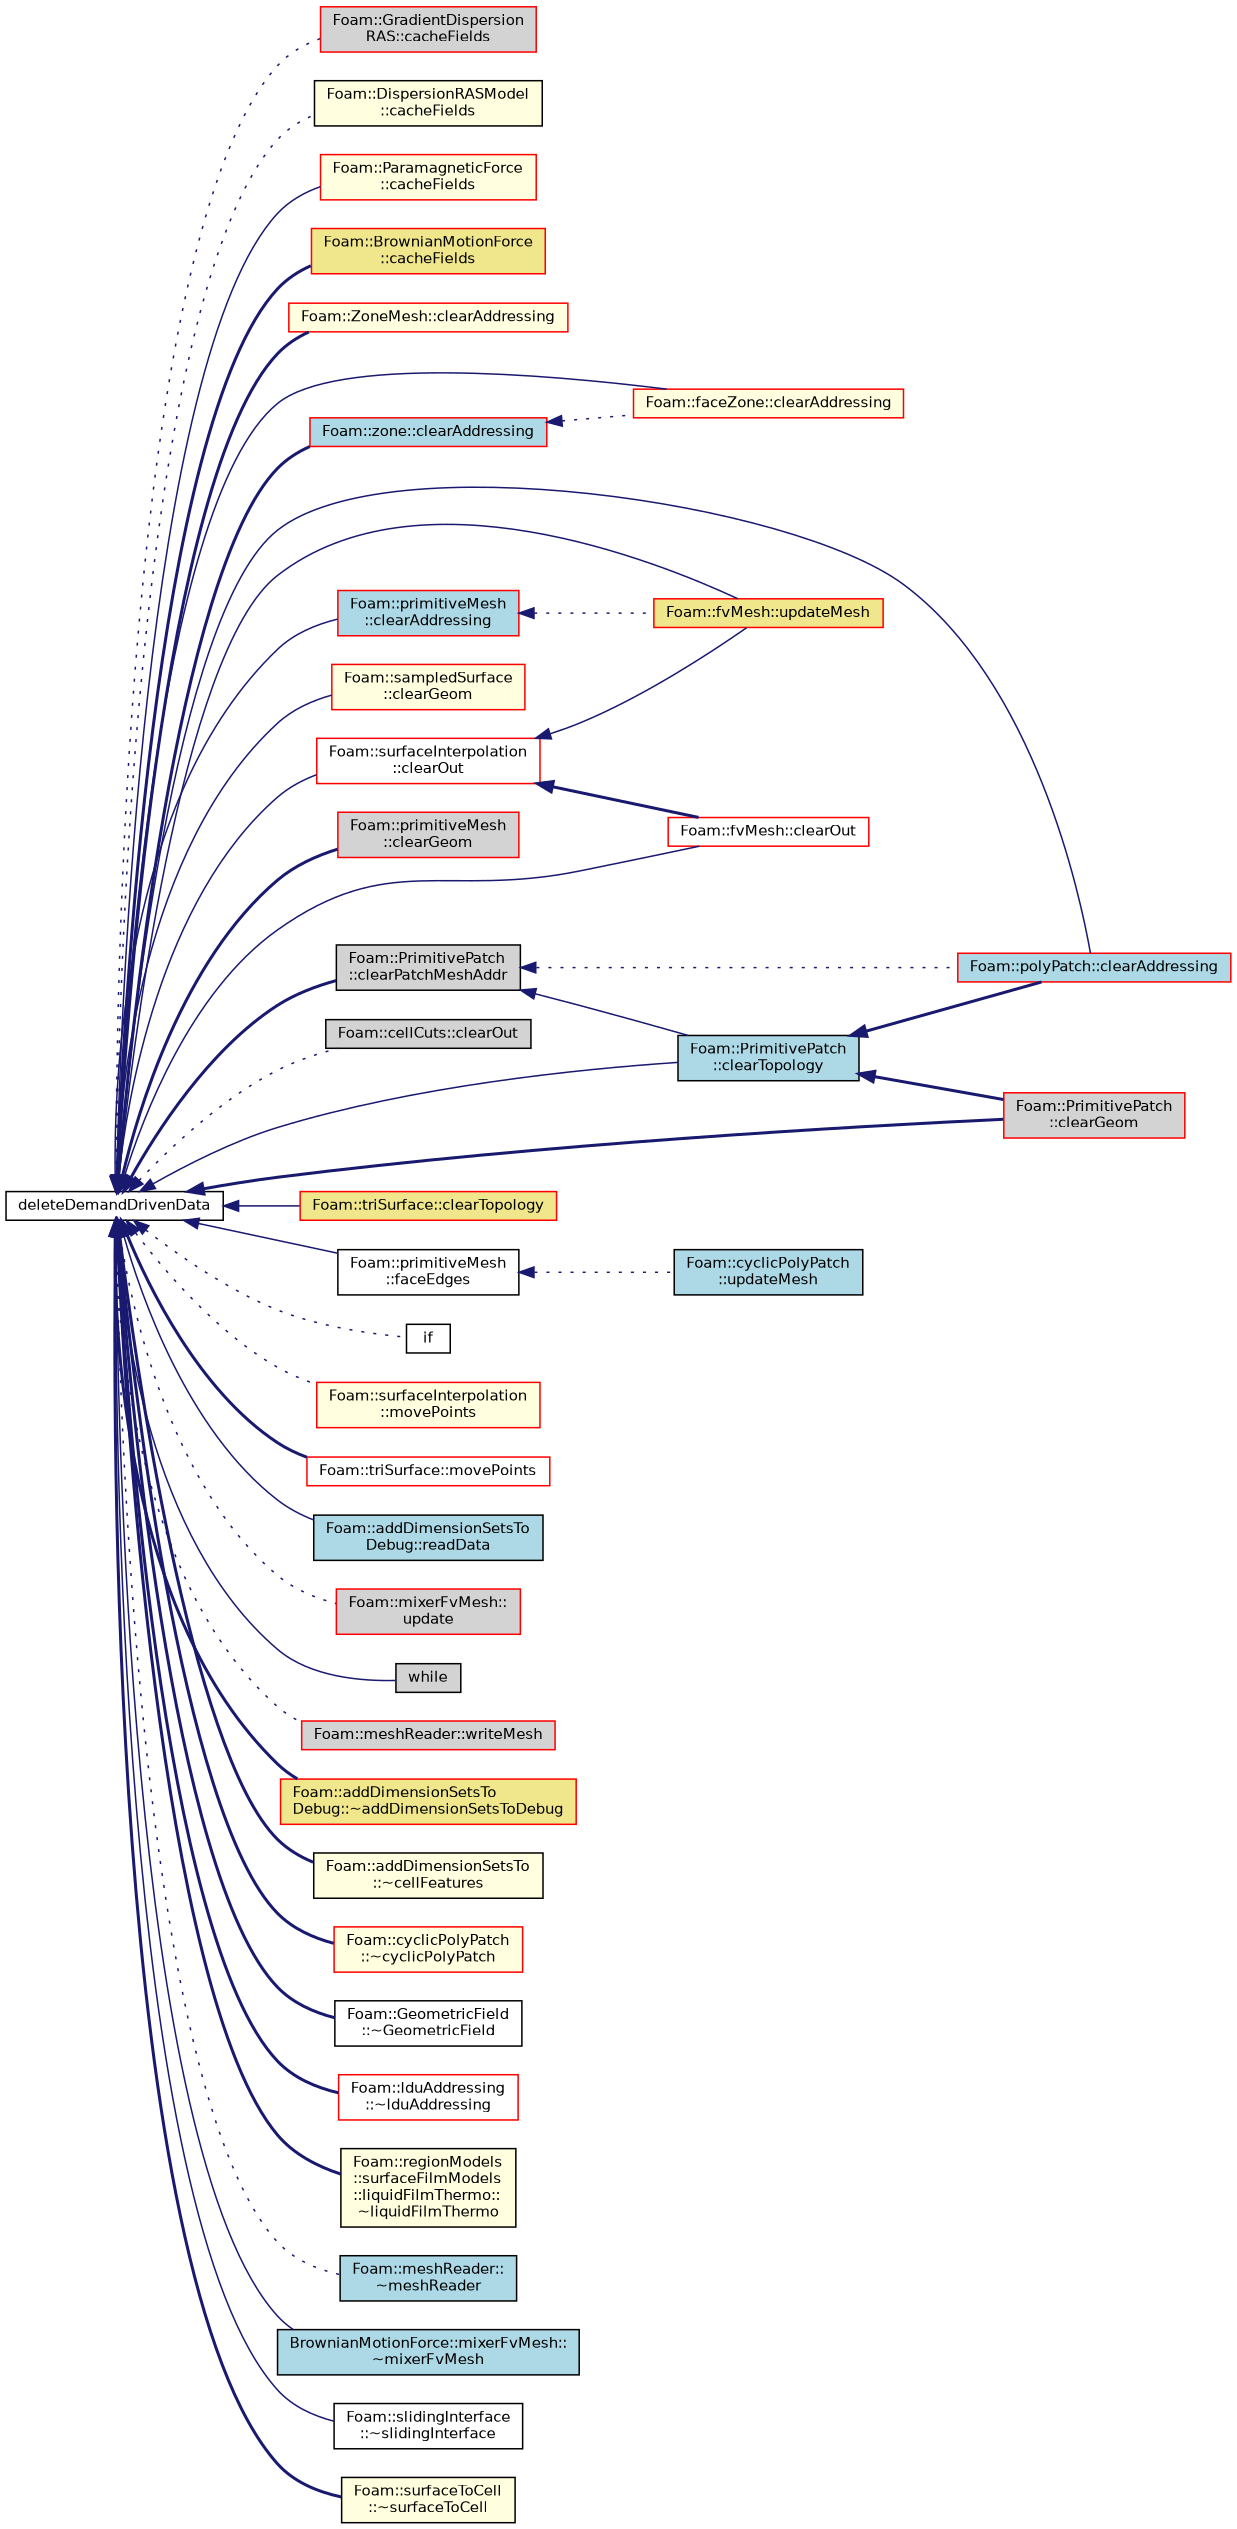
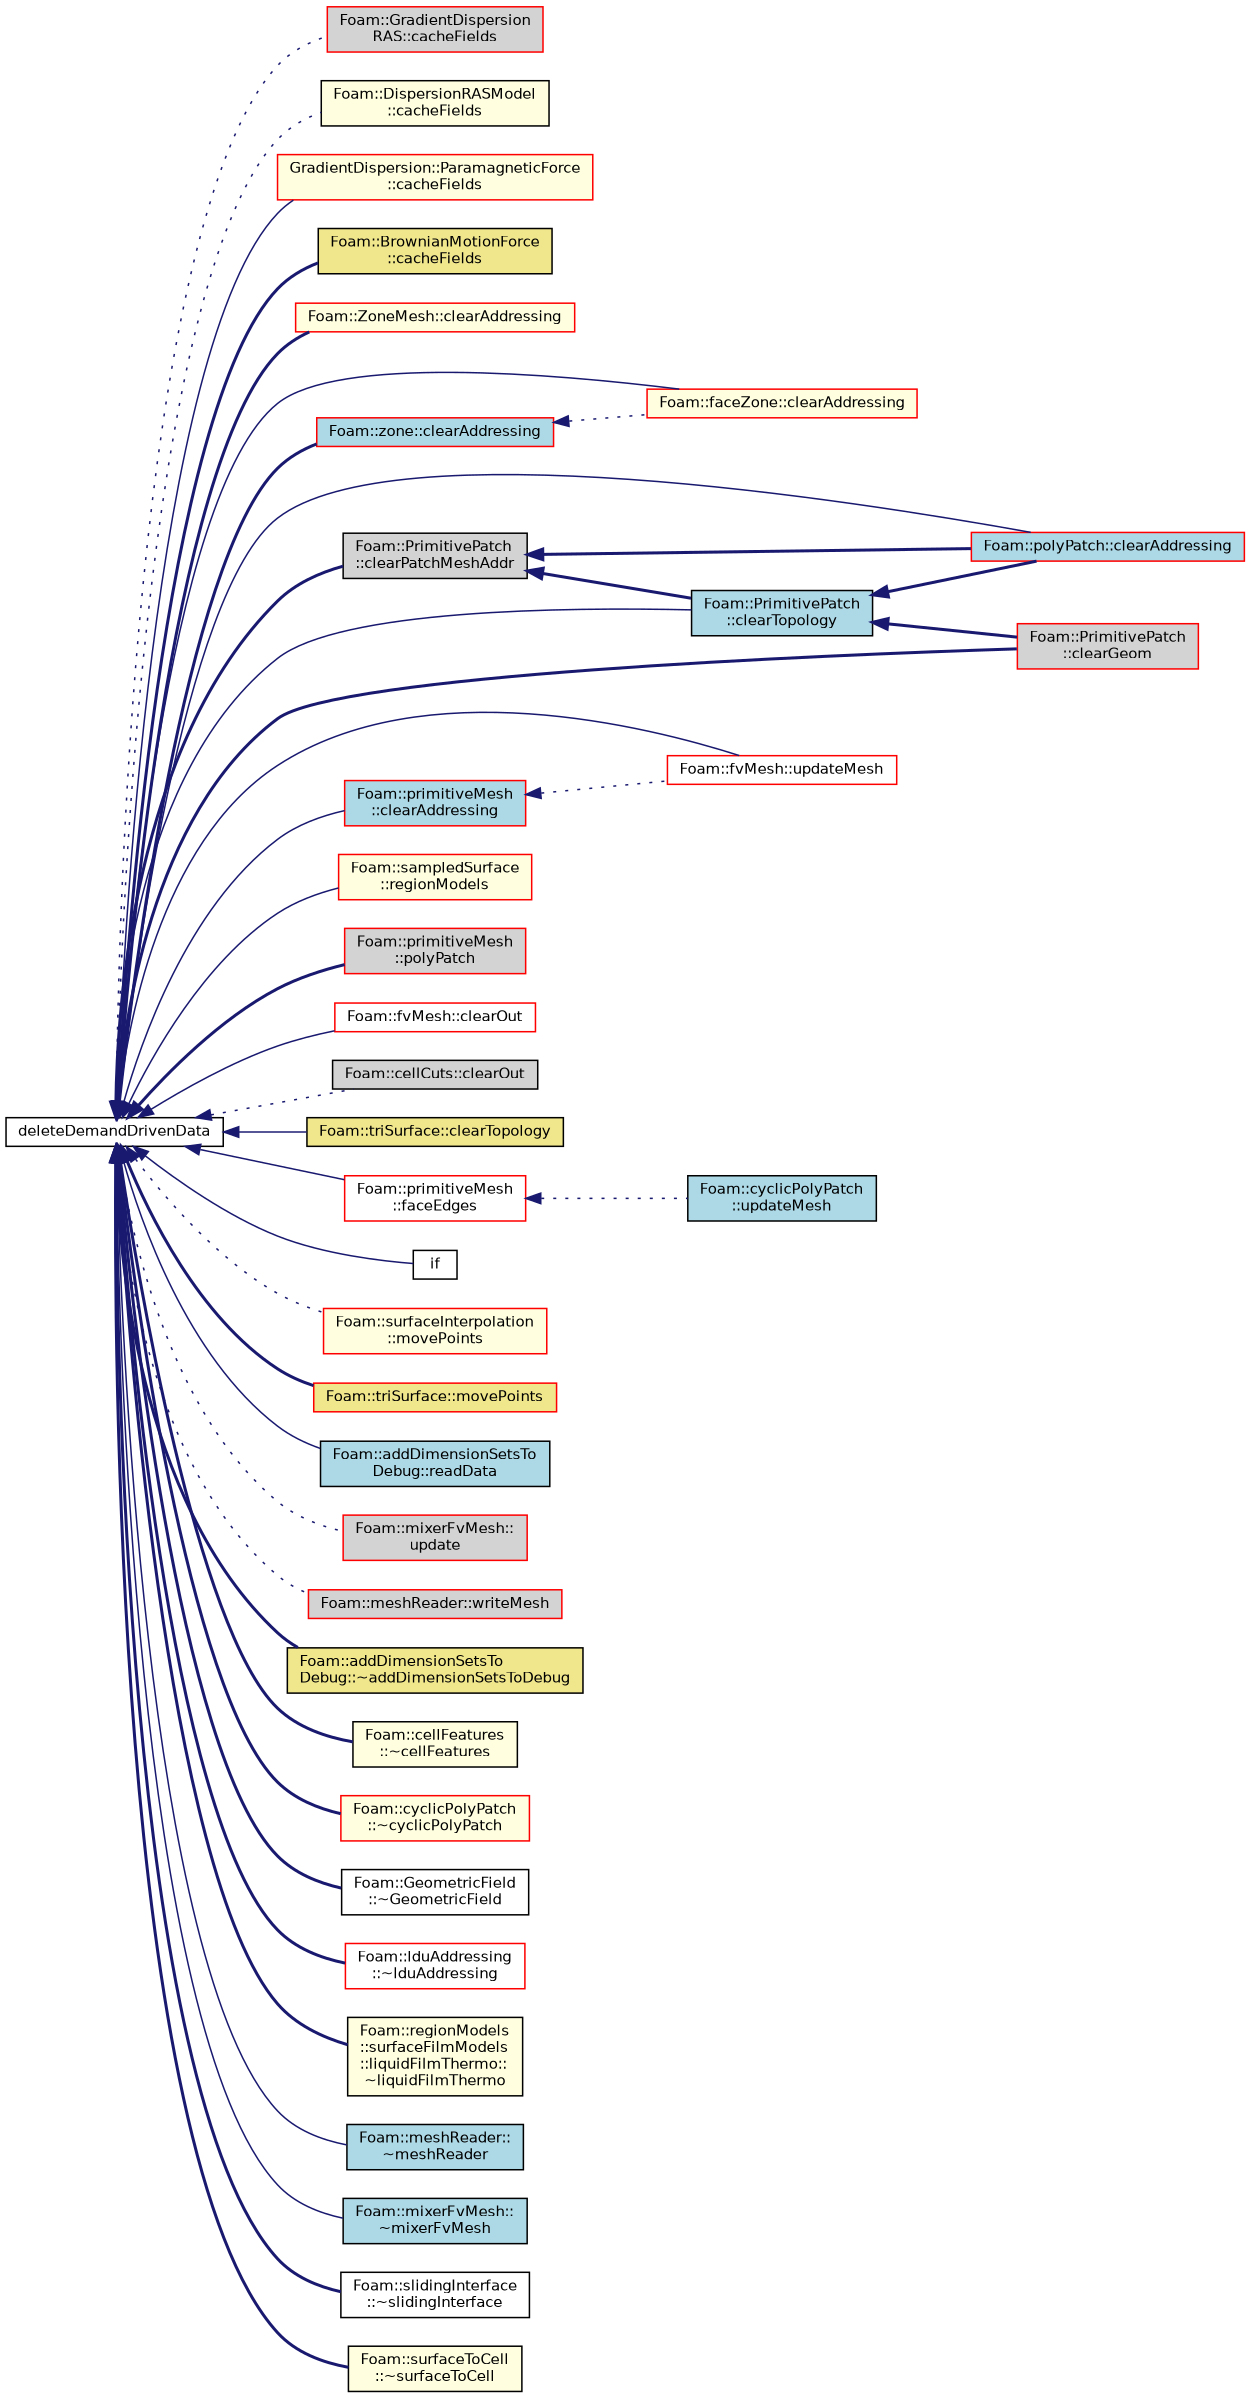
(428, 177) -> (435, 177)
(428, 251) -> (435, 251)
(768, 613) -> (782, 770)
(428, 687) -> (435, 877)
(428, 761) -> none
(428, 835) -> (435, 951)
(747, 968) -> (757, 551)
(612, 1014) -> (617, 586)
(428, 1206) -> (435, 1132)
(428, 1272) -> (435, 1198)
(267, 1305) -> (270, 1233)
(428, 1471) -> (435, 1397)
(428, 1678) -> none
(428, 1802) -> (435, 1670)
(155, 1812) -> (155, 1686)
(428, 1876) -> (435, 1744)
(155, 1980) -> (155, 1846)
(428, 2352) -> (435, 2221)
